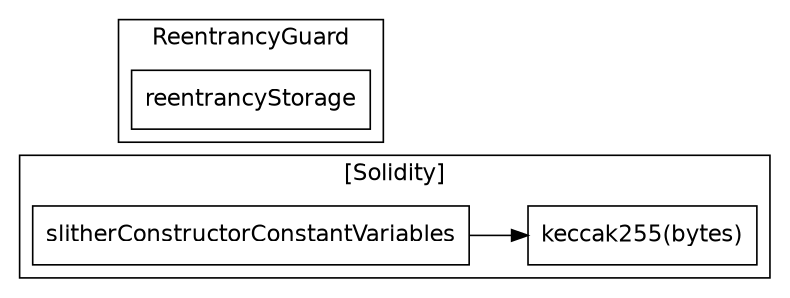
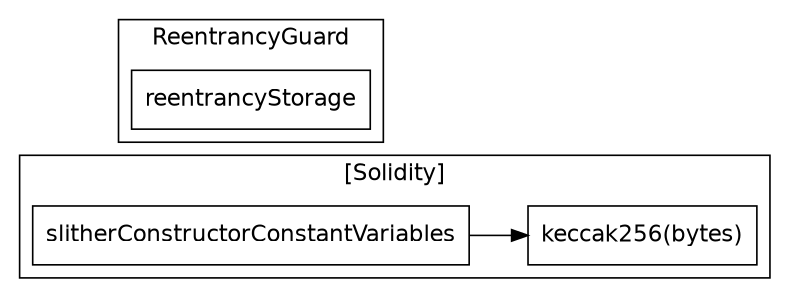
(642, 235) -> (642, 235)
